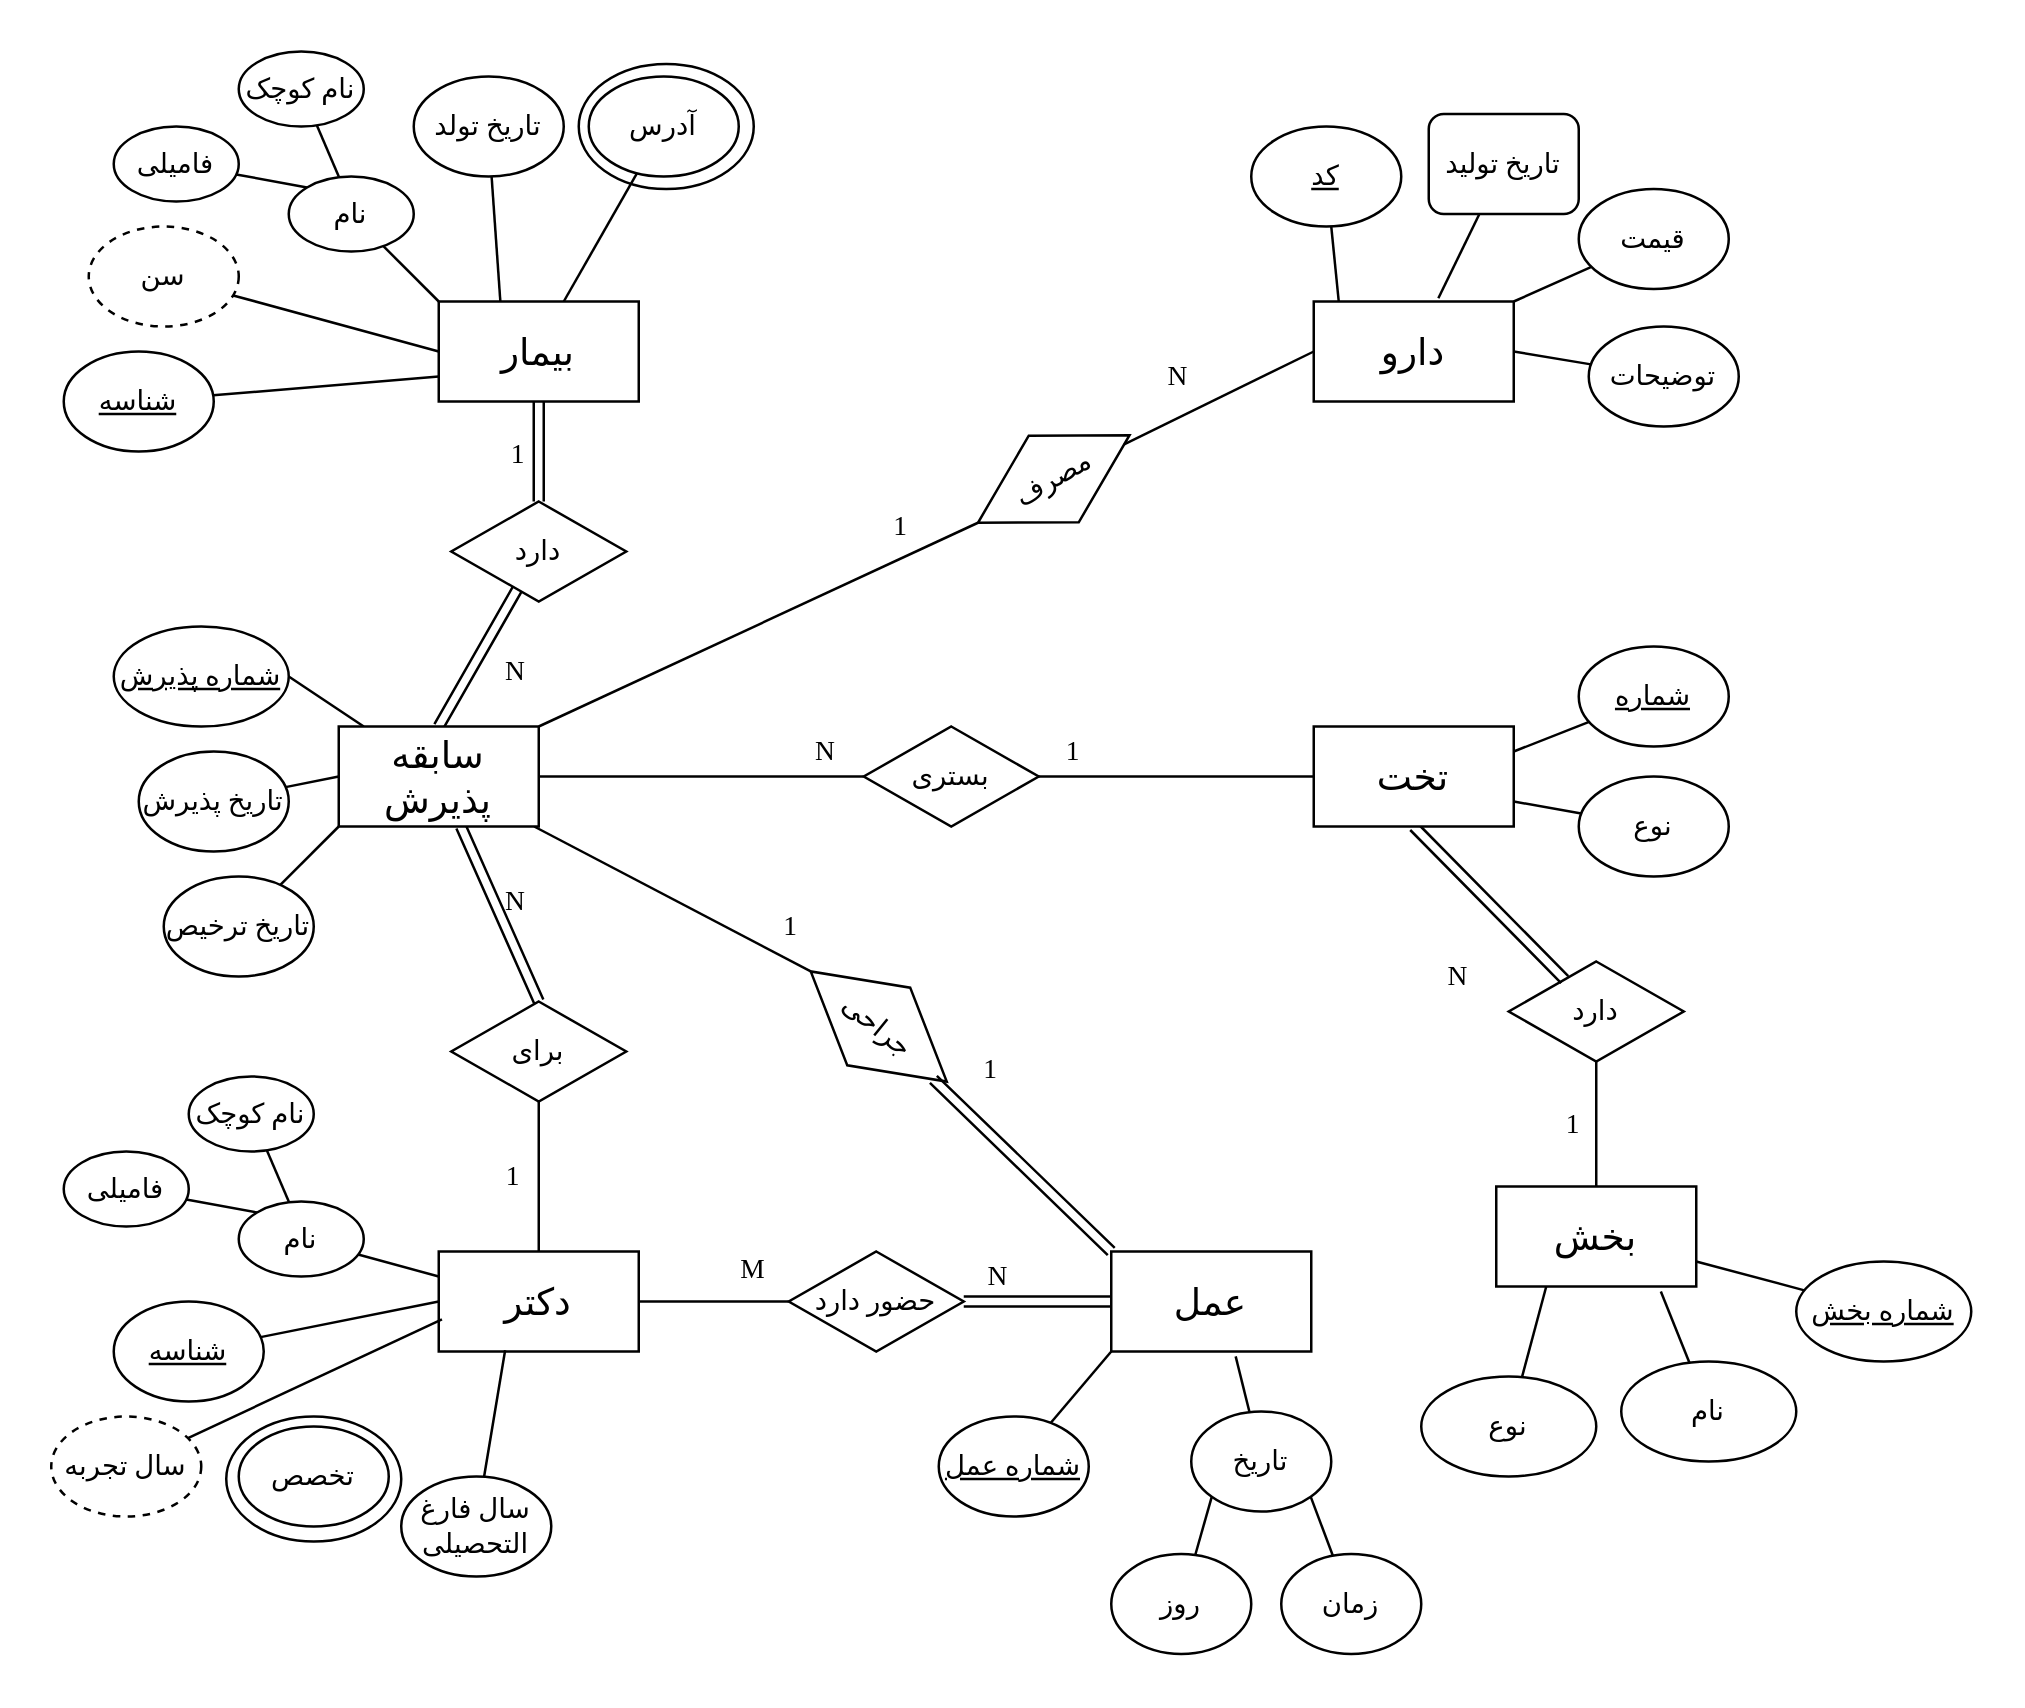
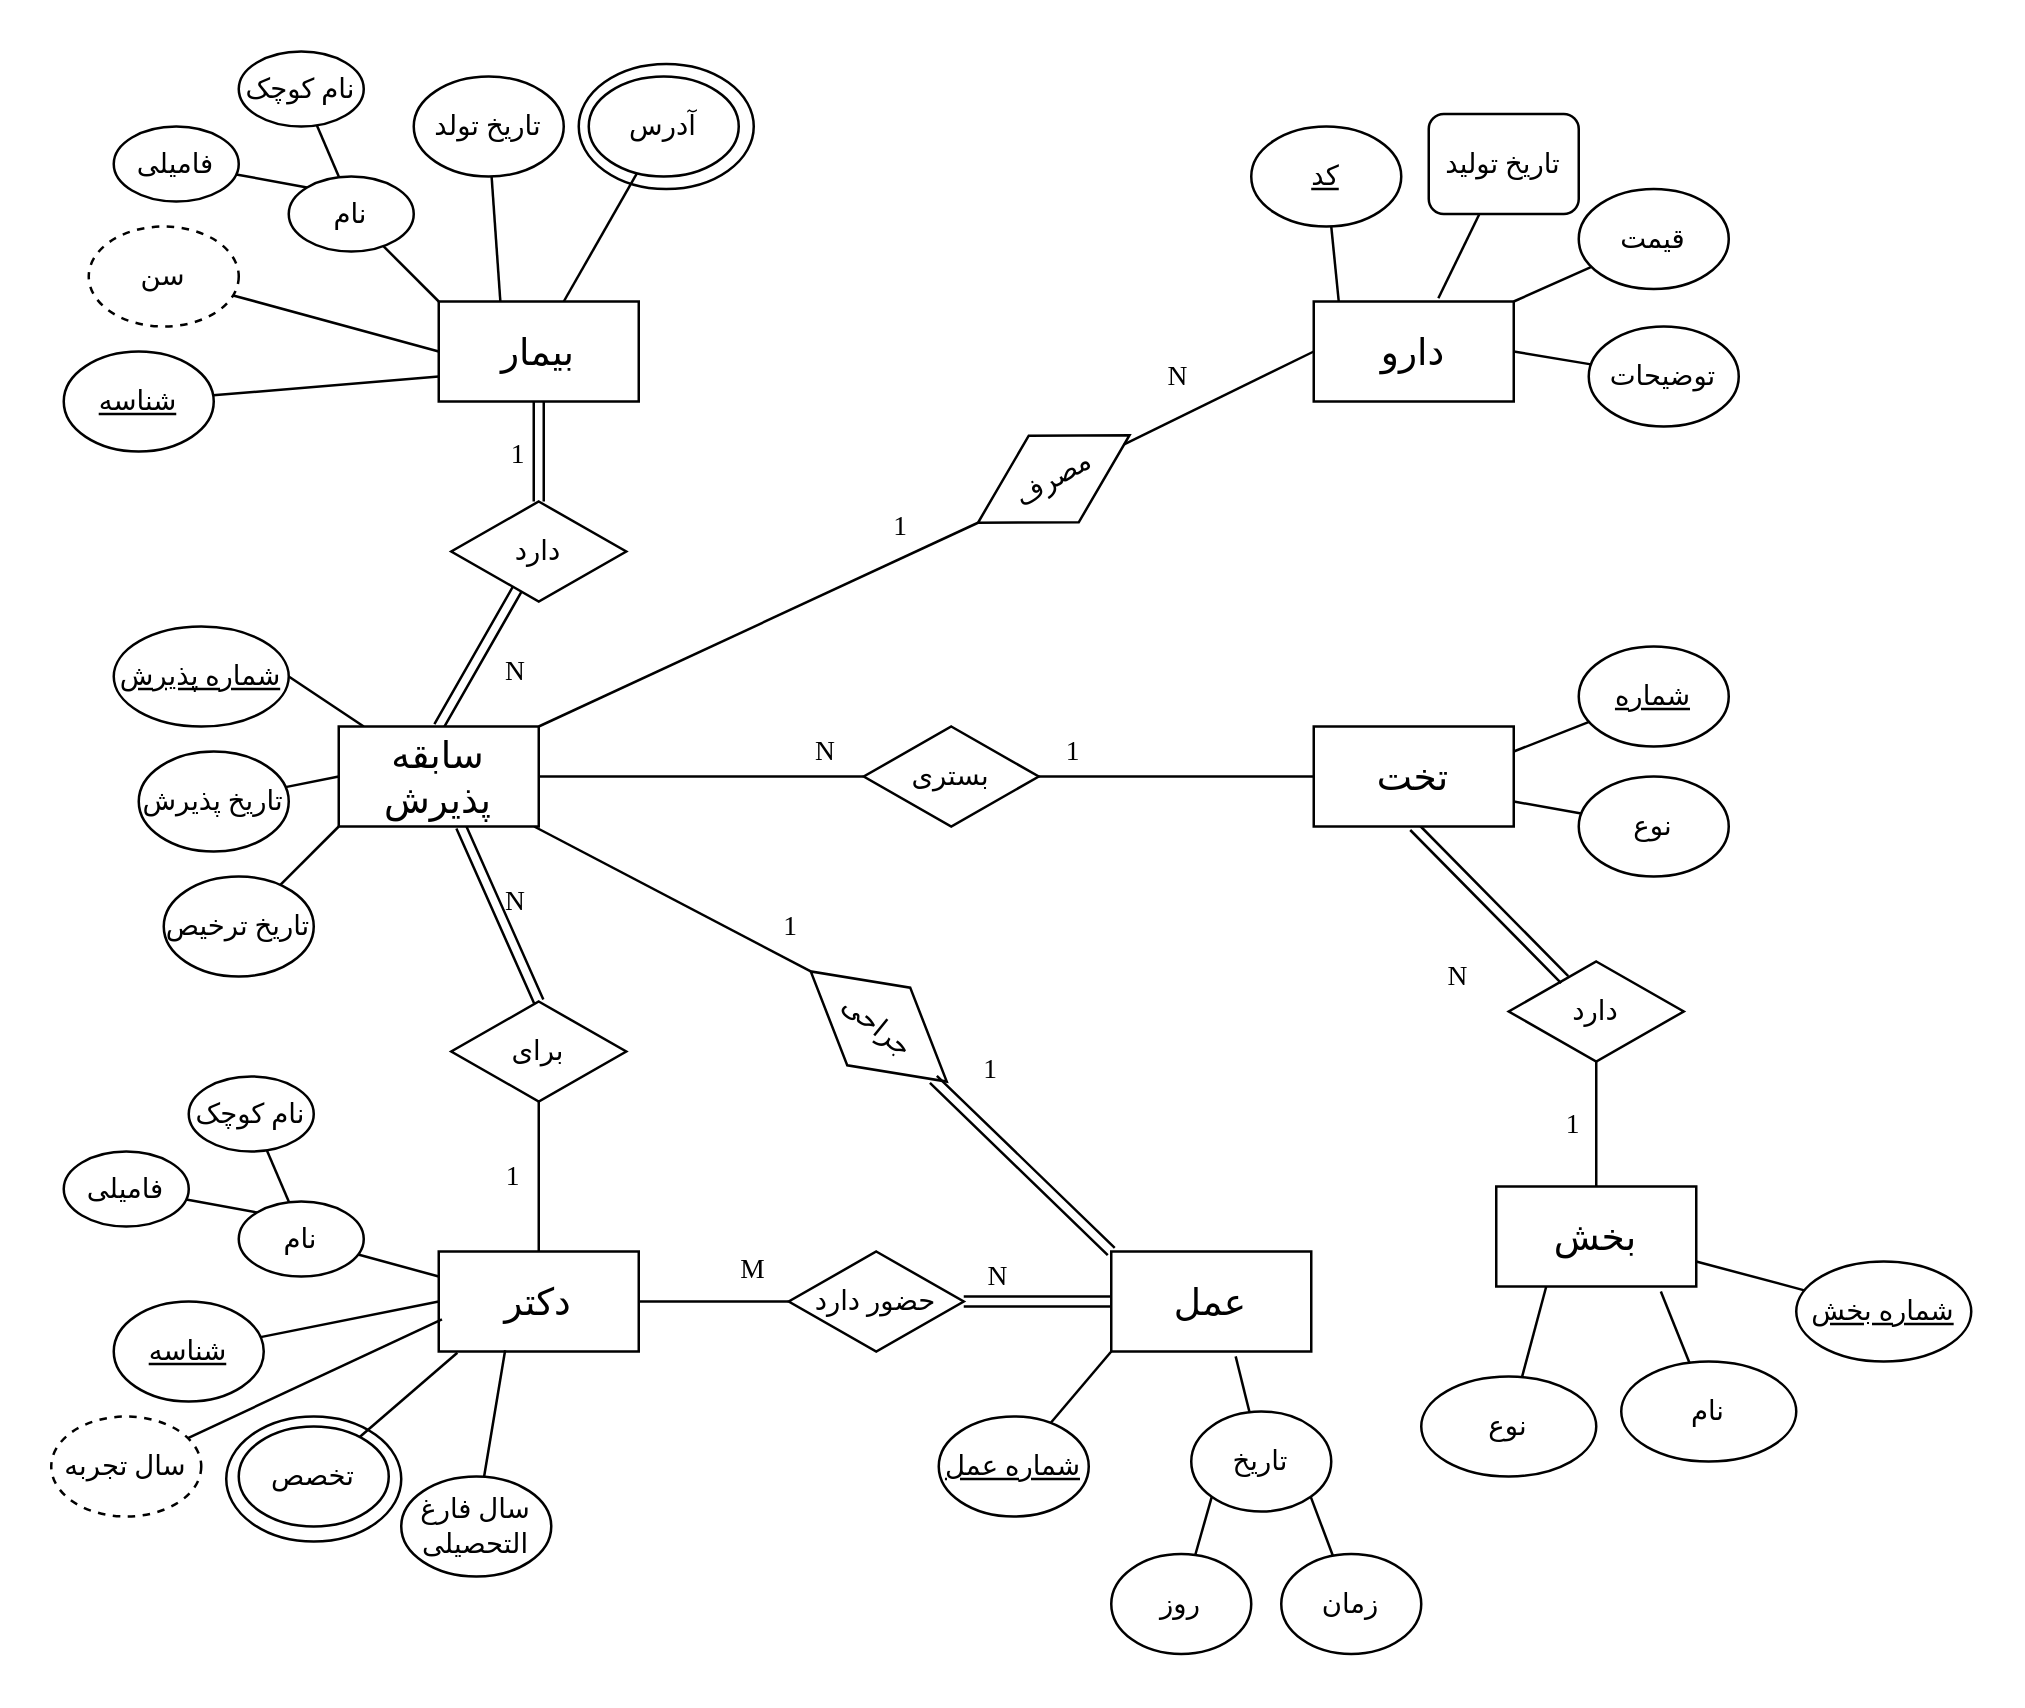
none -> (408, 1395)
